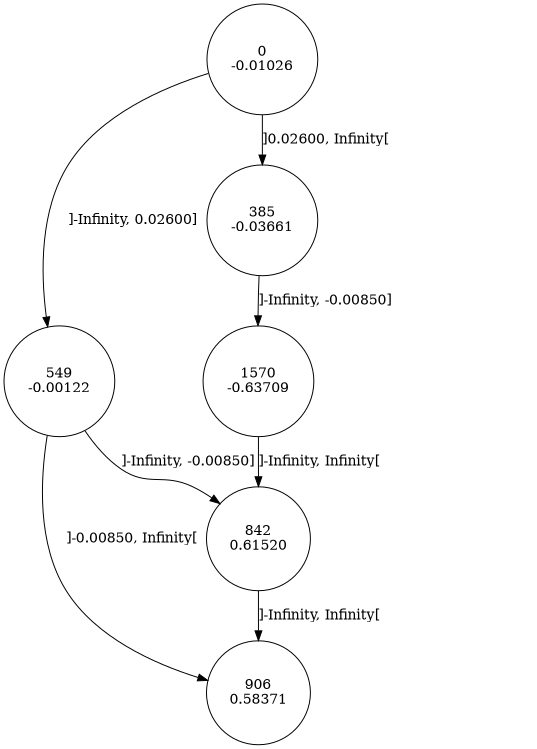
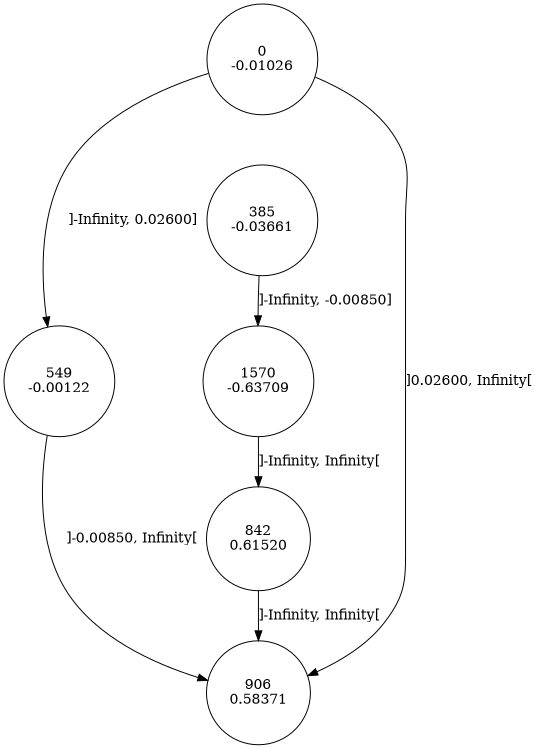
(262, 135) -> (406, 373)
(141, 478) -> none
